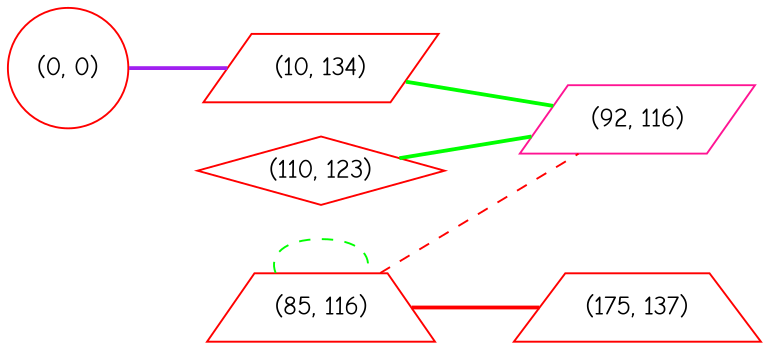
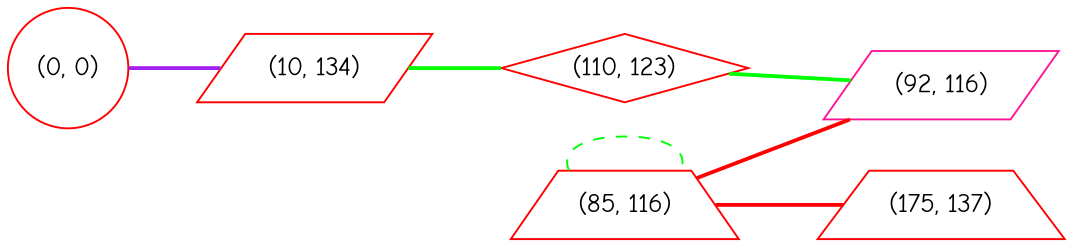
(480, 94) -> (455, 68)
(479, 213) -> (773, 149)
